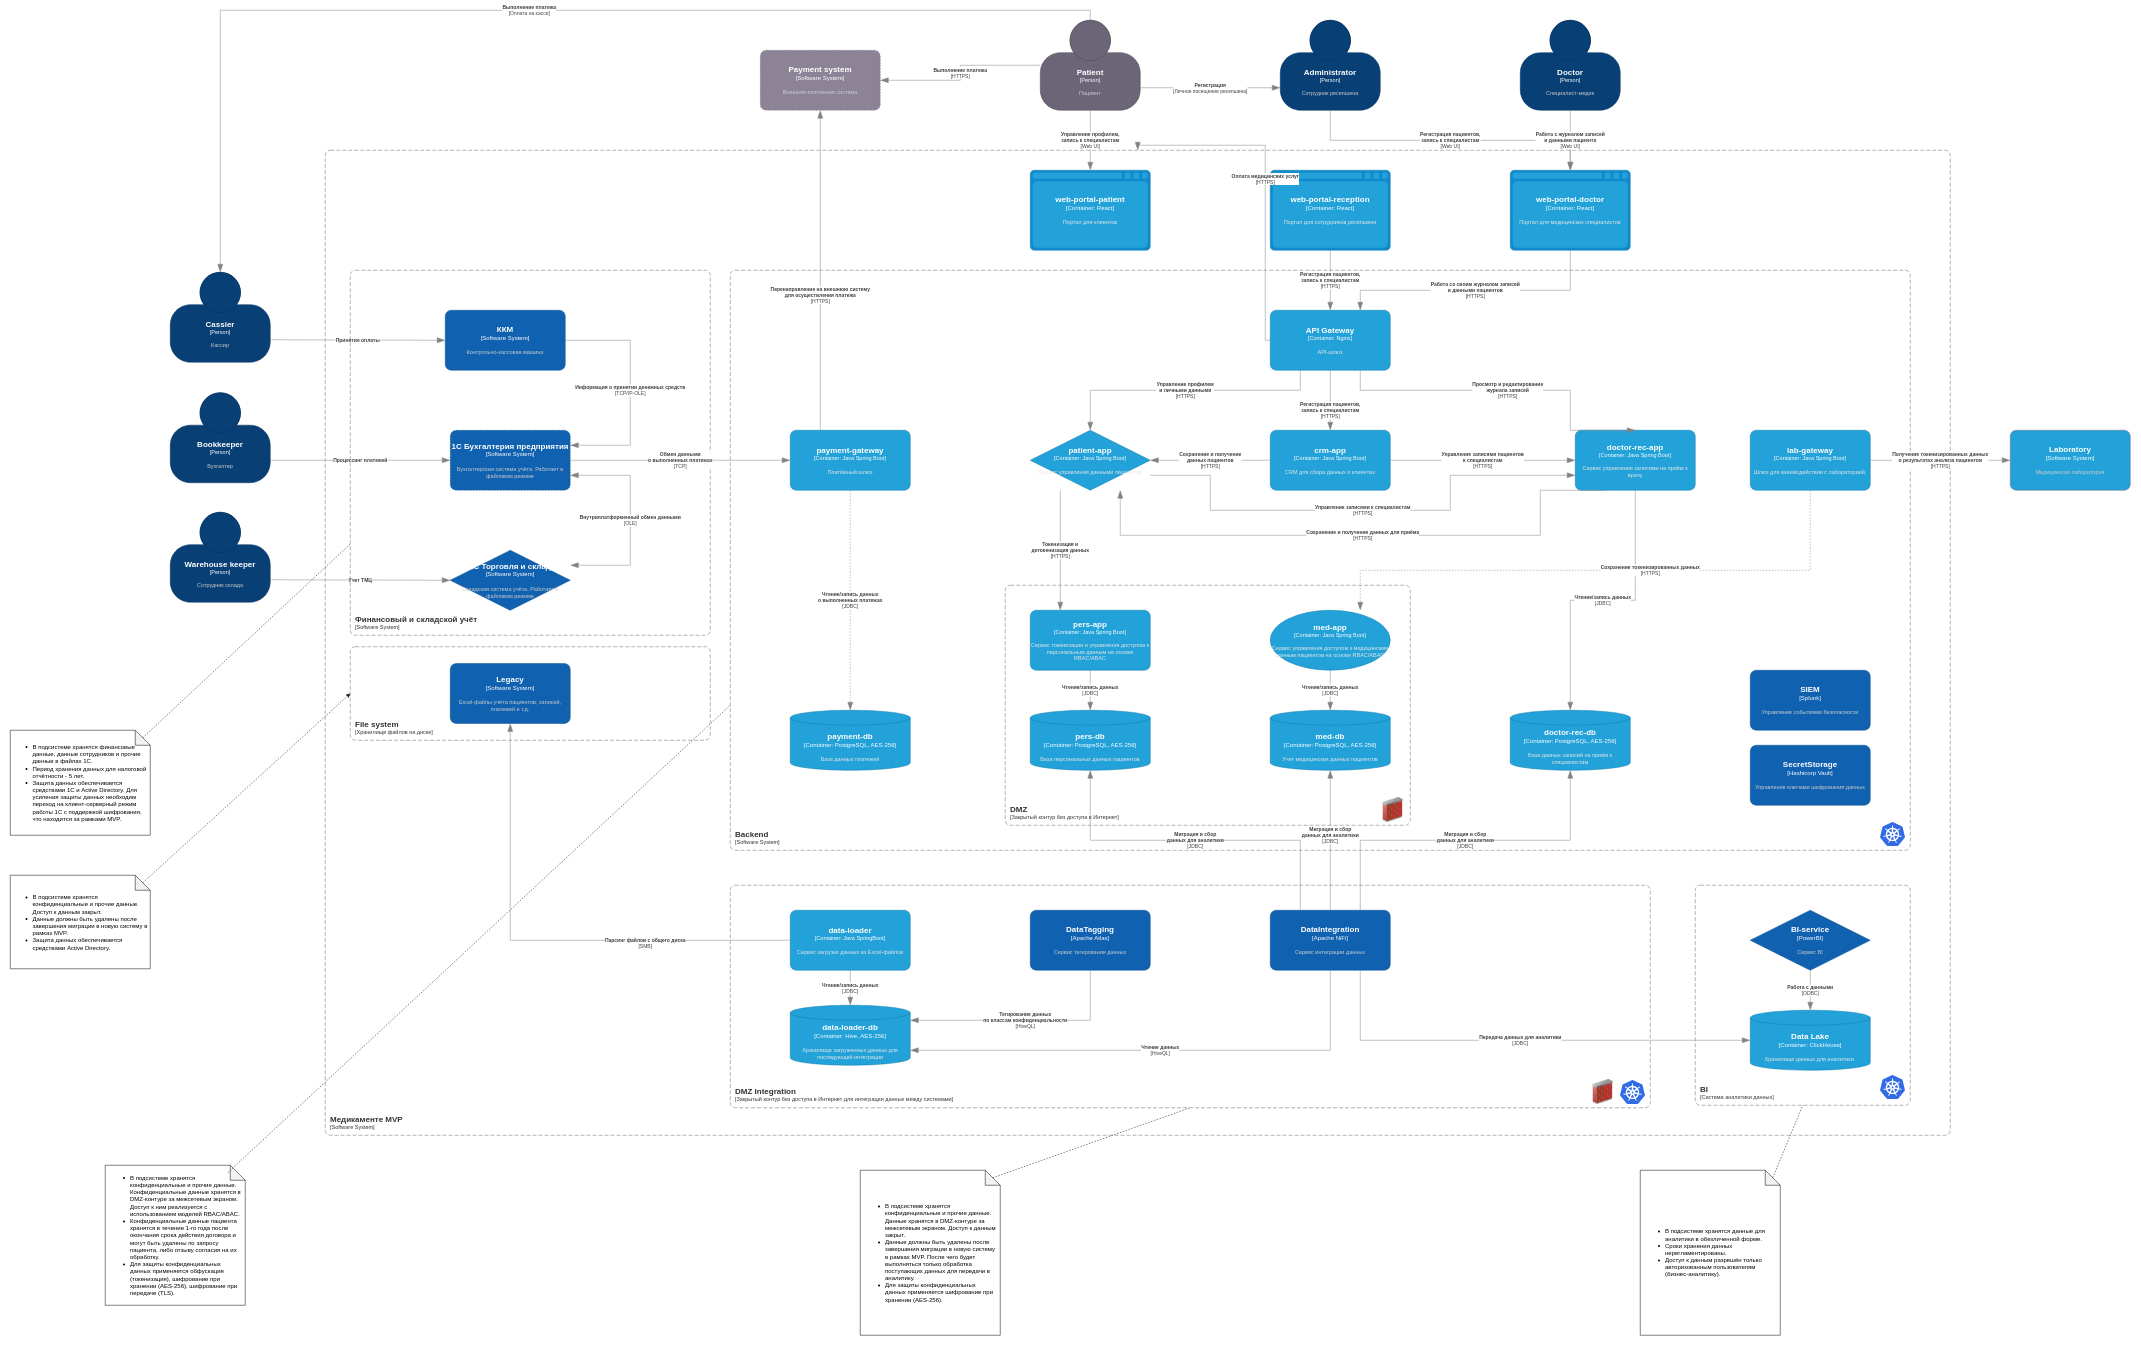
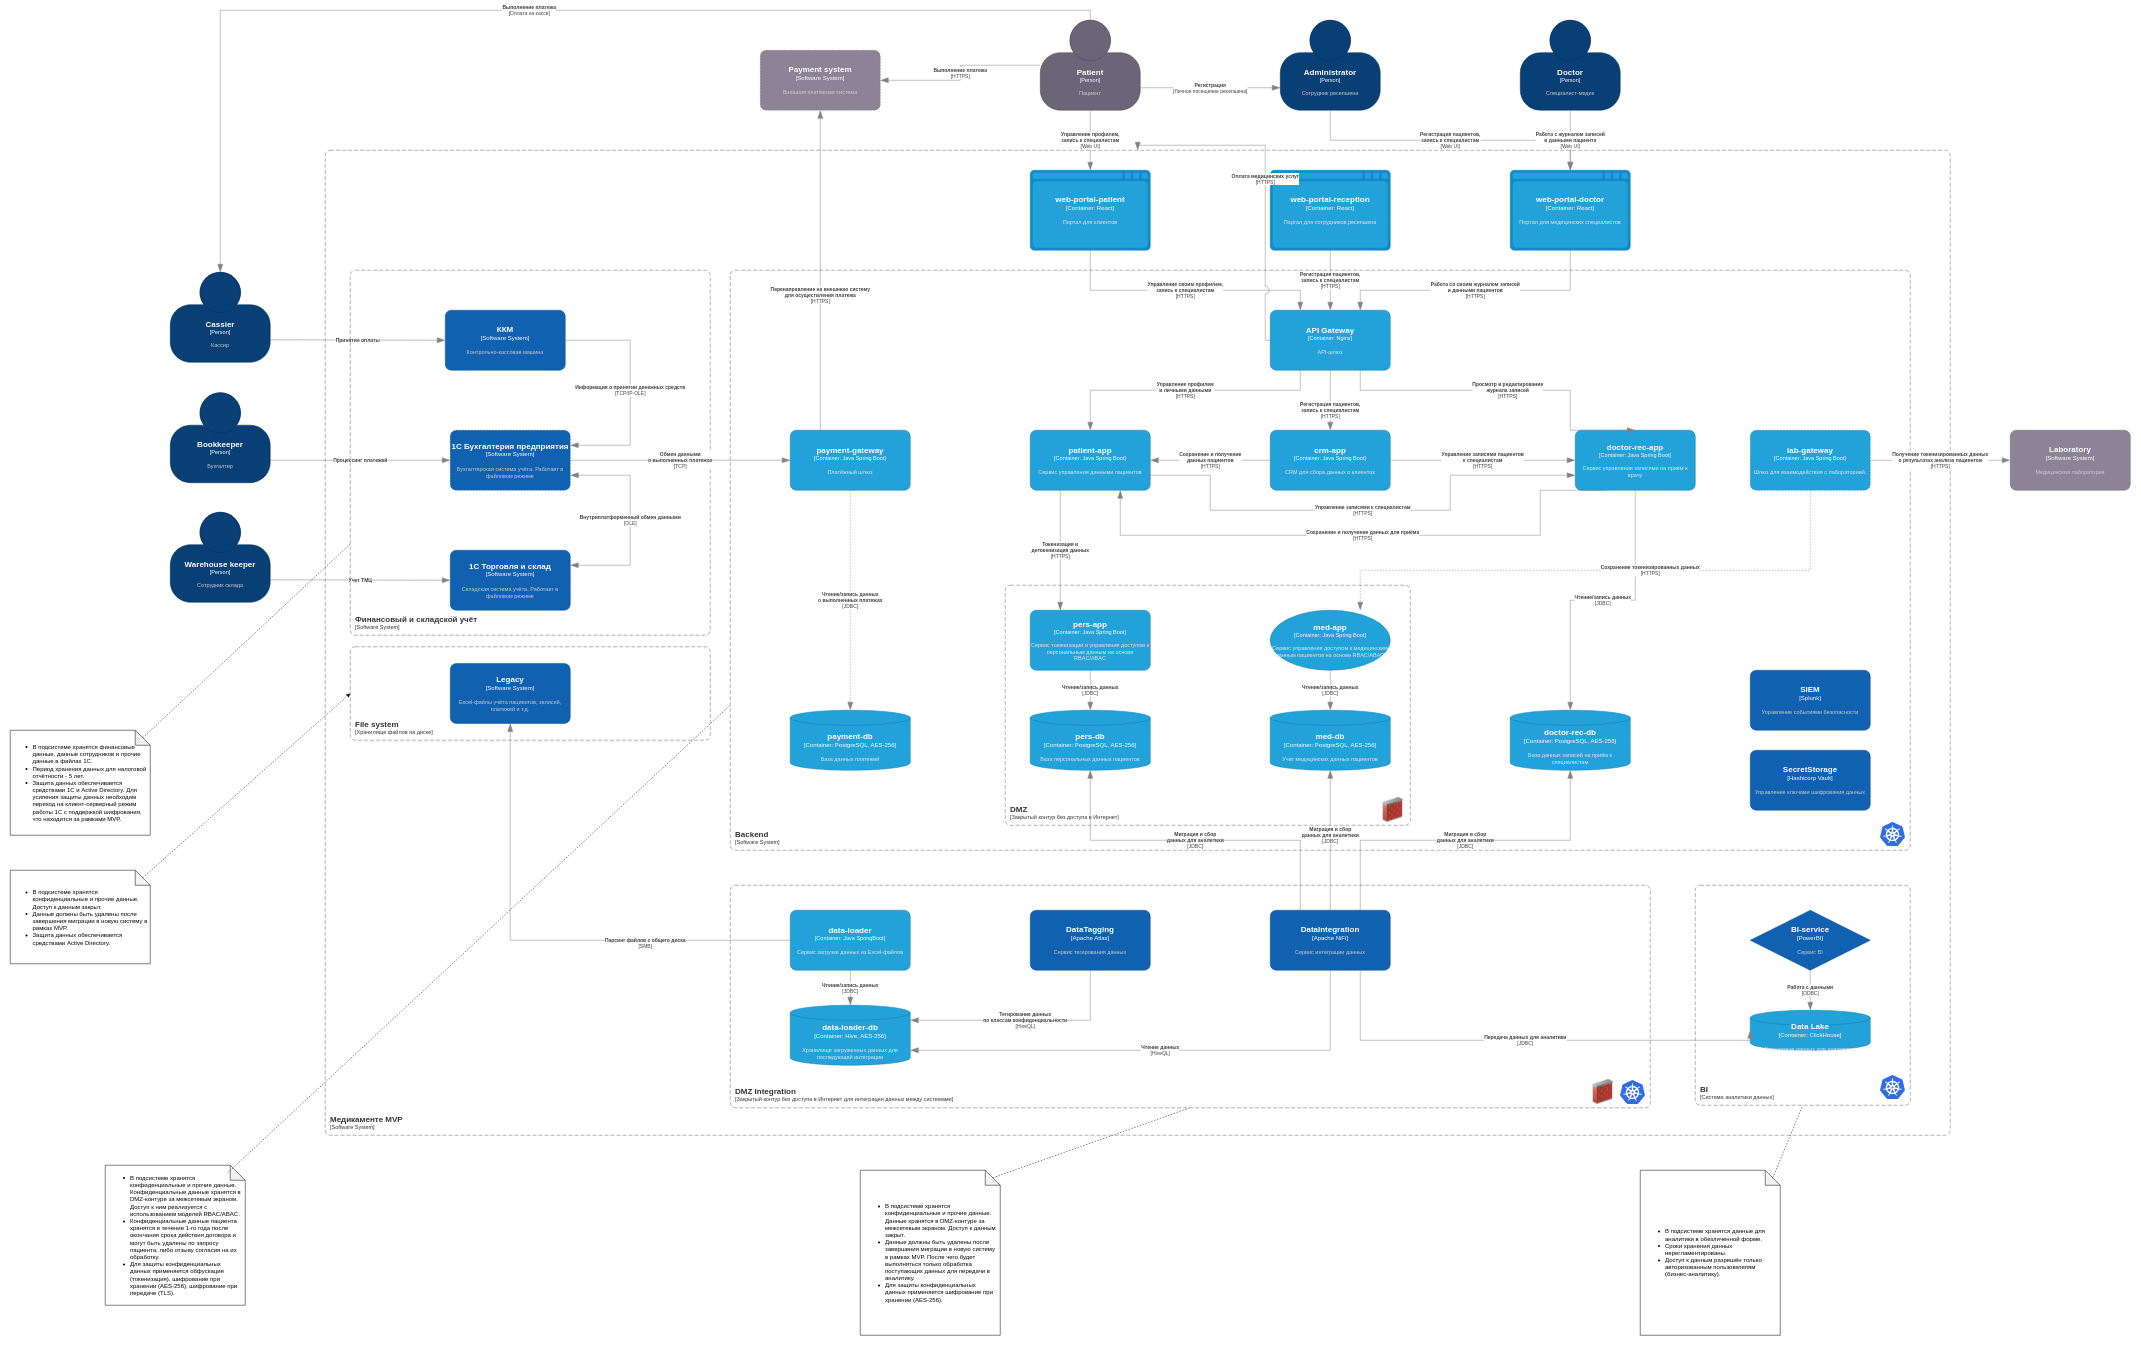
none -> (1185, 290)
(1090, 460) -> (1090, 460)
(1810, 460) -> (1810, 460)
(2070, 460) -> (2070, 460)
(510, 580) -> (510, 580)
(1810, 775) -> (1810, 780)
(80, 922) -> (80, 917)
(1810, 1040) -> (1810, 1030)
